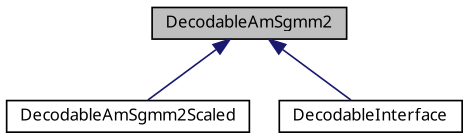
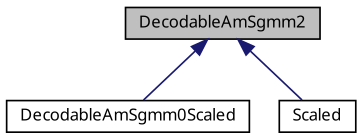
(128, 116) -> (128, 116)
(371, 116) -> (318, 116)
